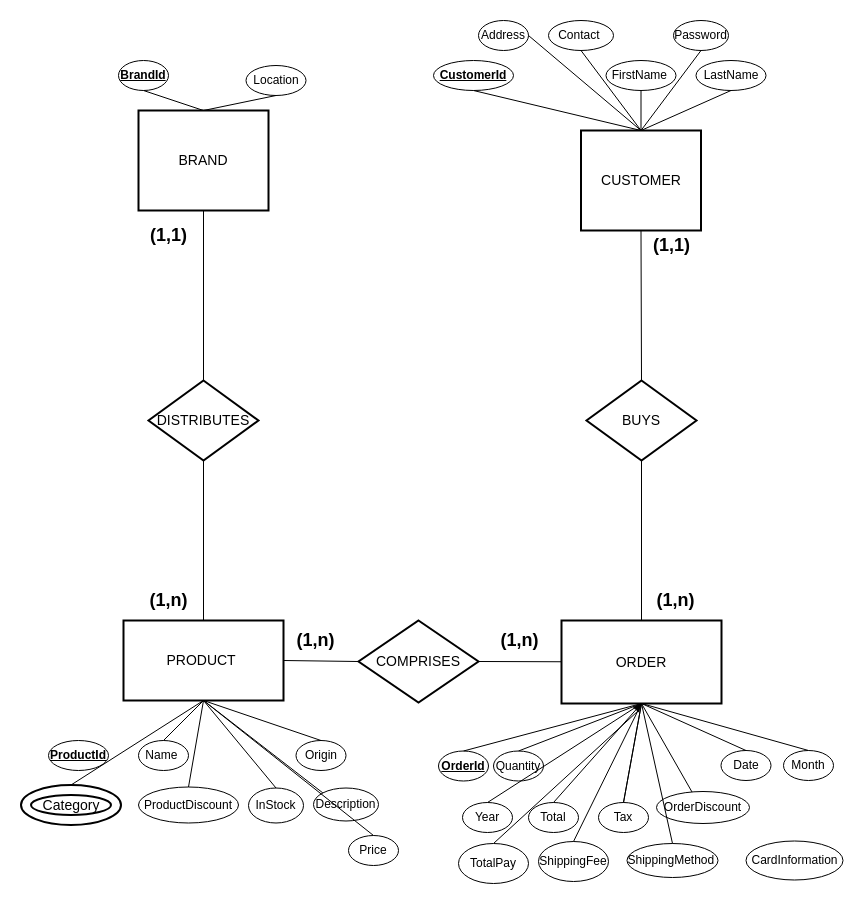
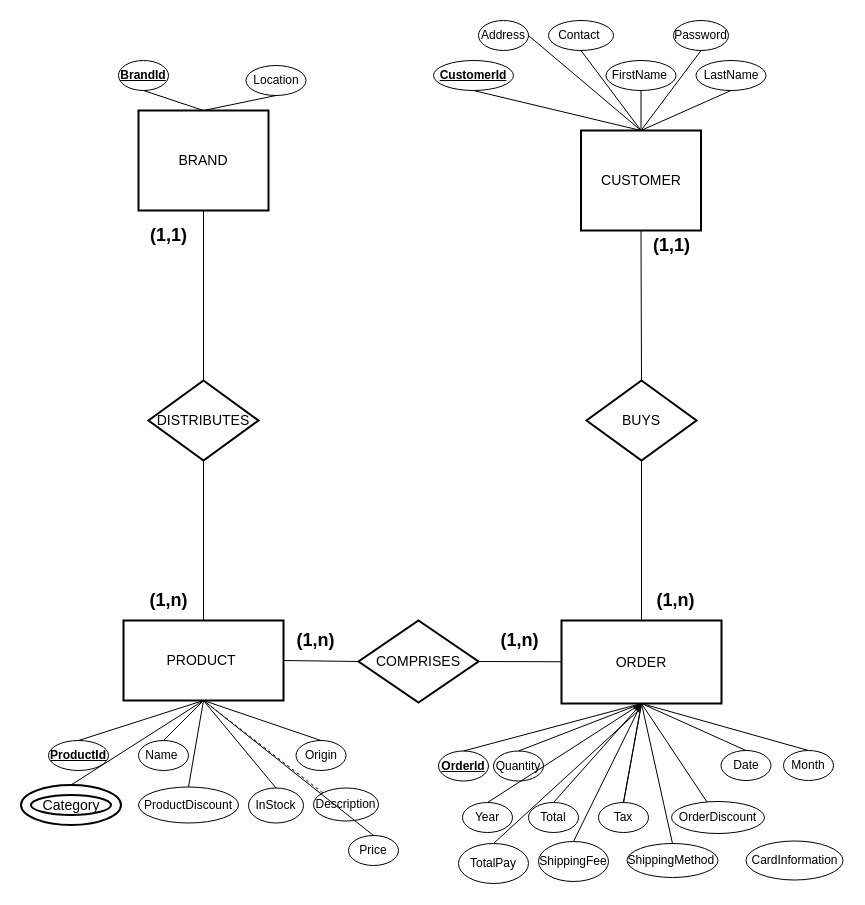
none -> (137, 722)
(308, 781) -> (308, 781)
(703, 808) -> (718, 818)
